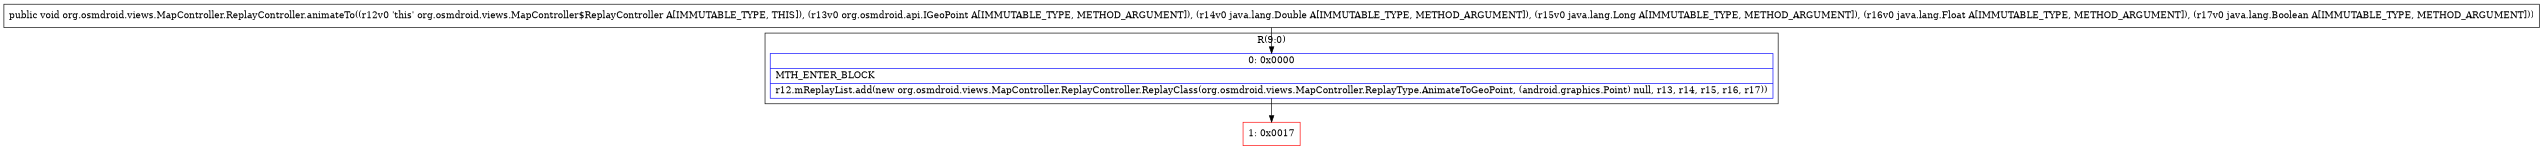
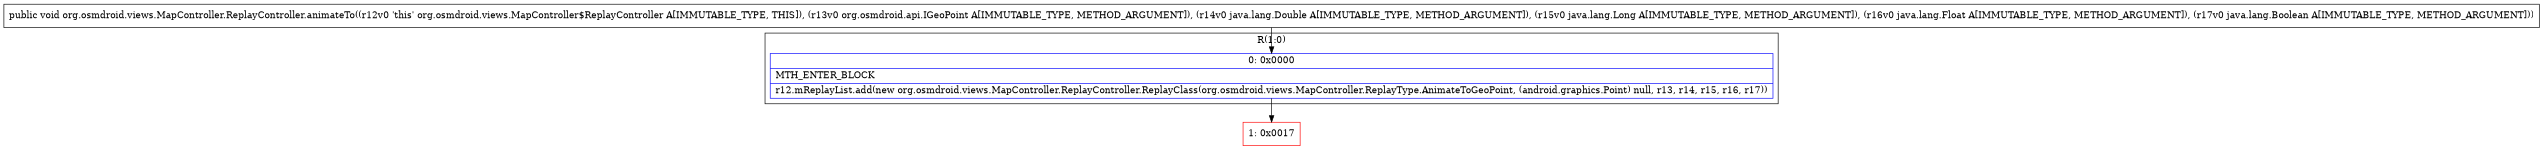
(1272, 41) -> (1272, 41)
